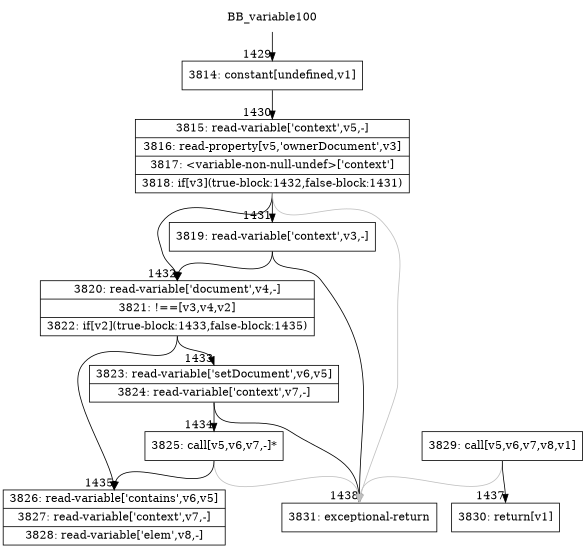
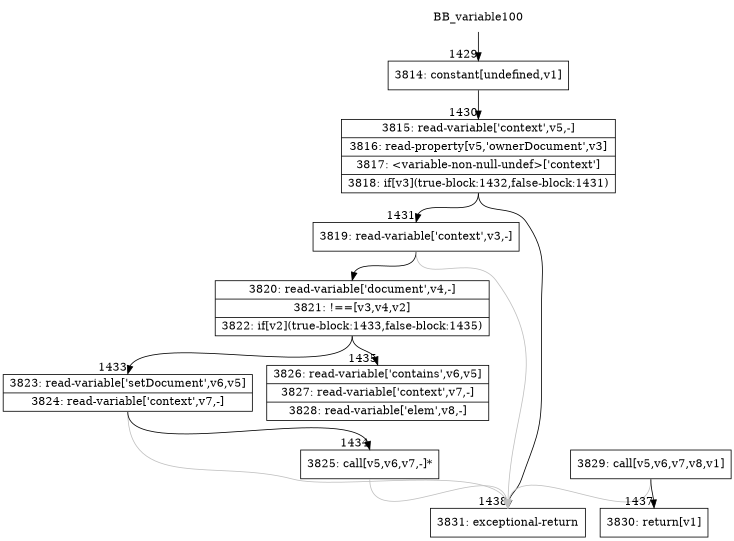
(194, 208) -> none
(398, 295) -> (541, 332)
(358, 352) -> (524, 340)
(294, 433) -> (303, 480)
(168, 476) -> none
